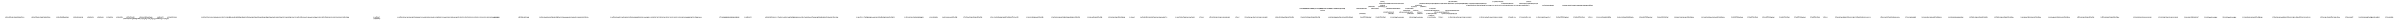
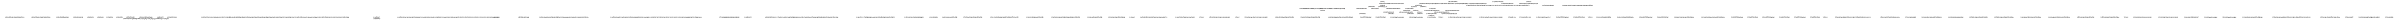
none -> (2126, 17)
